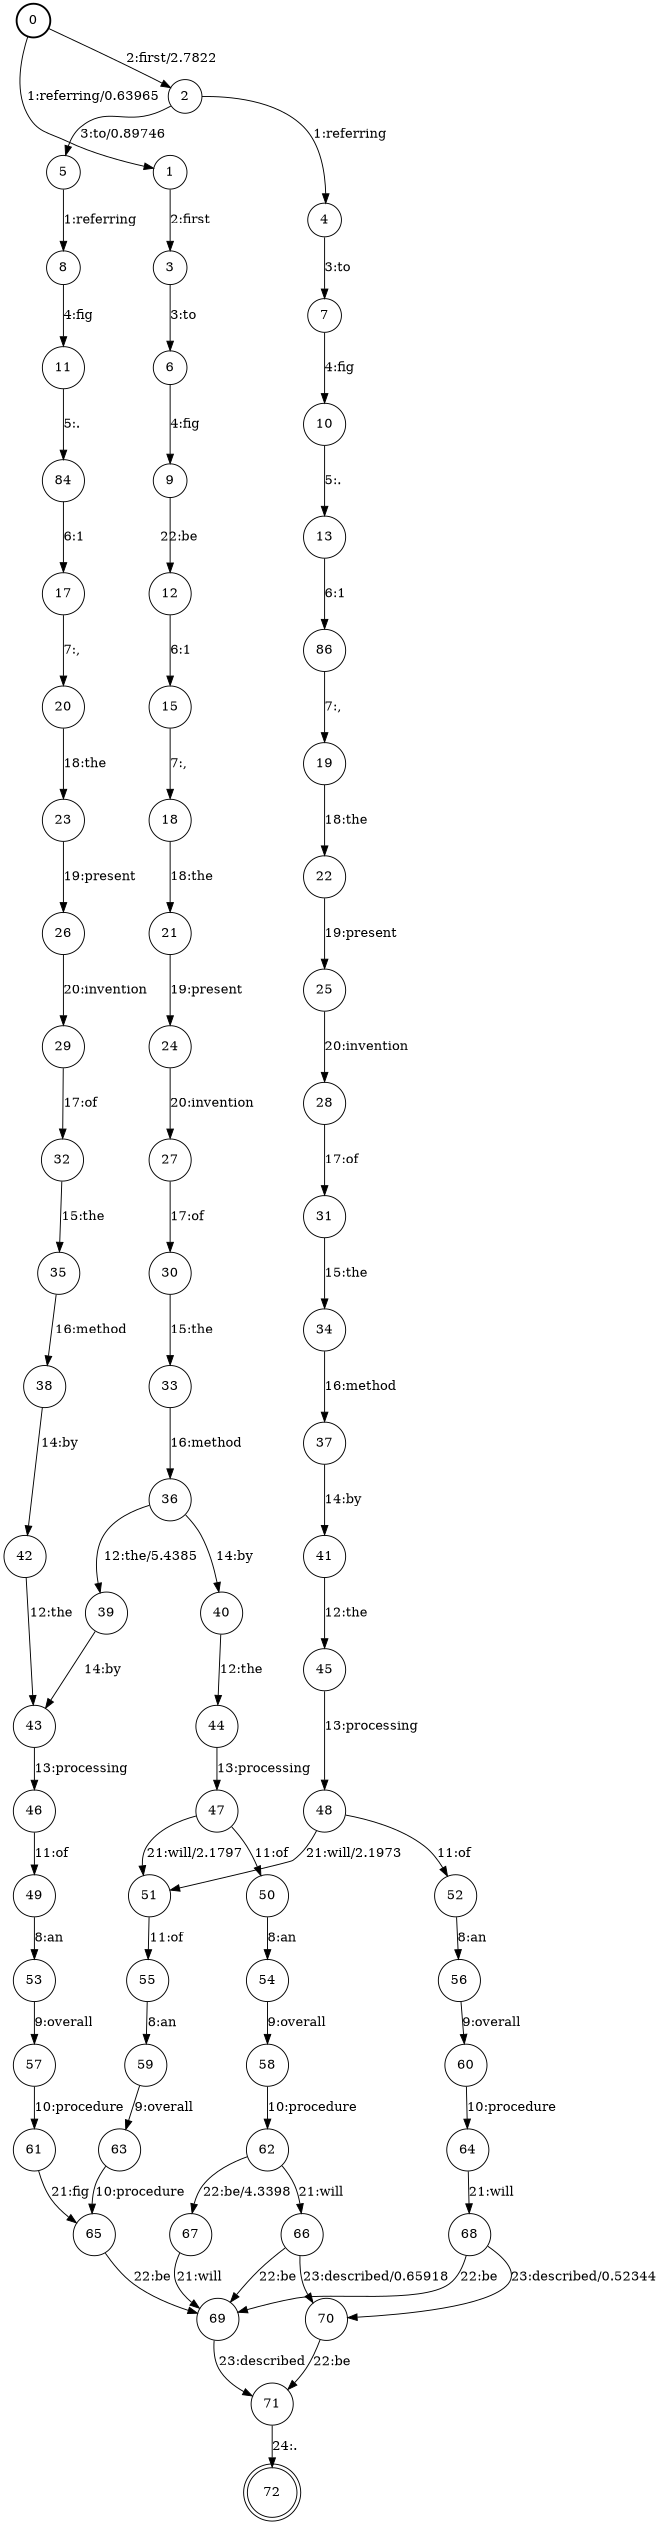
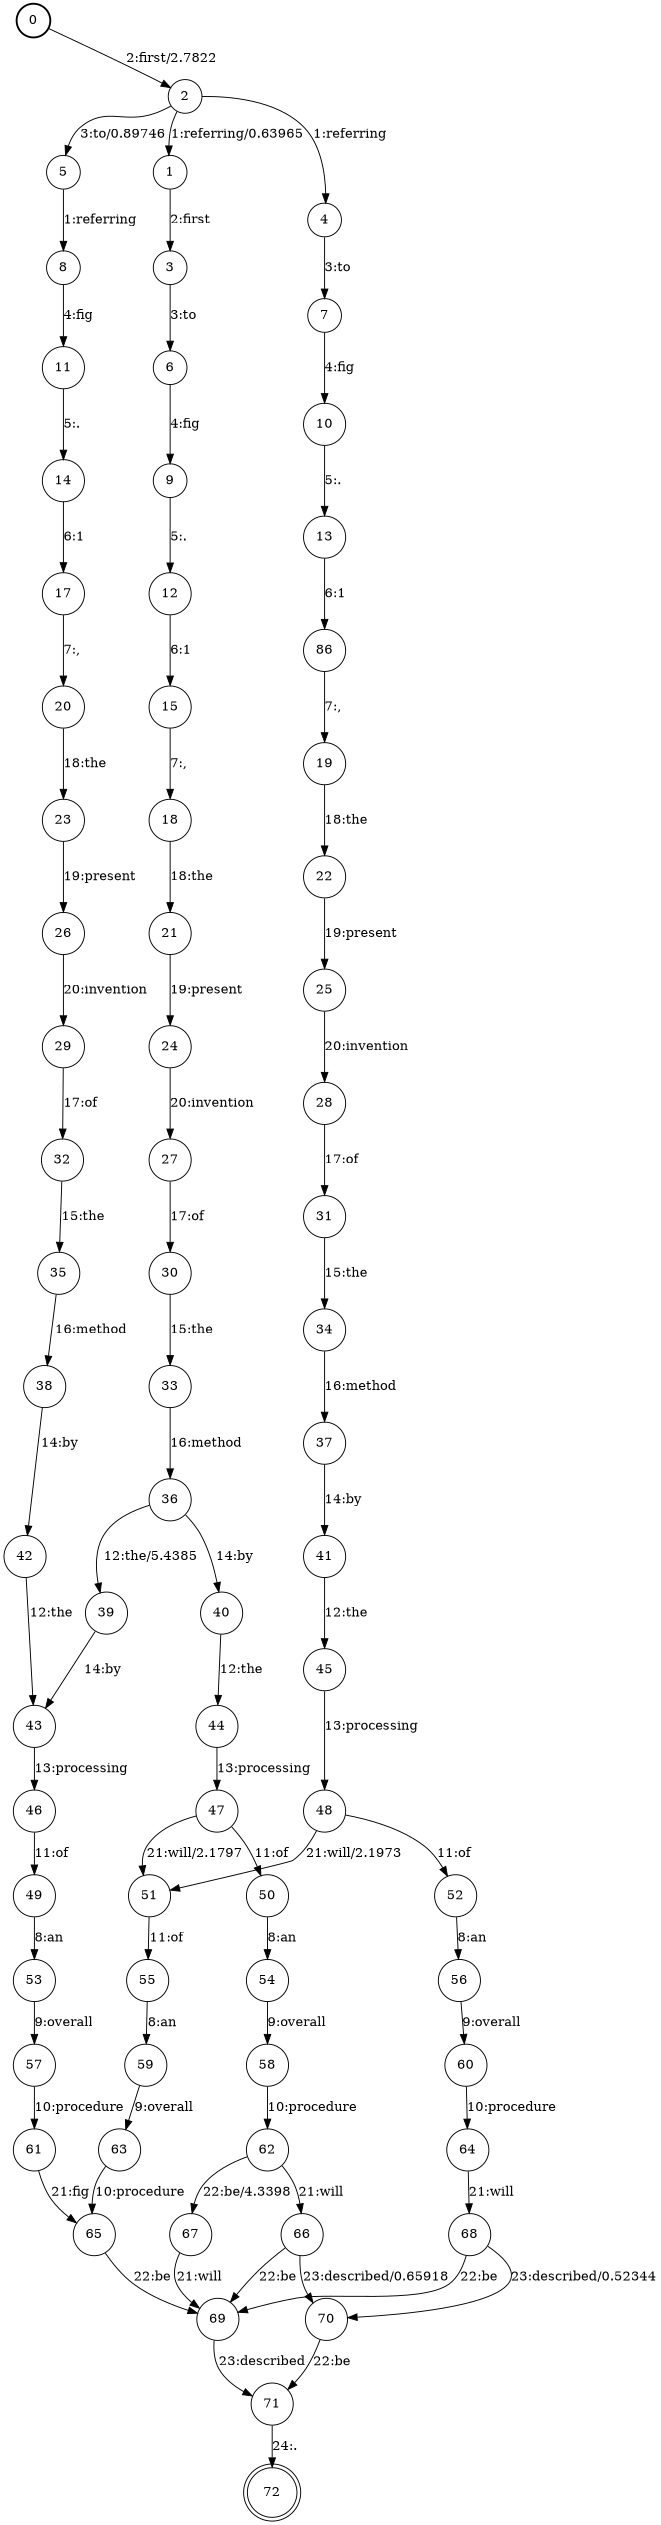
(45, 132) -> (171, 128)
(63, 481) -> (63, 481)
(179, 537) -> (179, 537)
